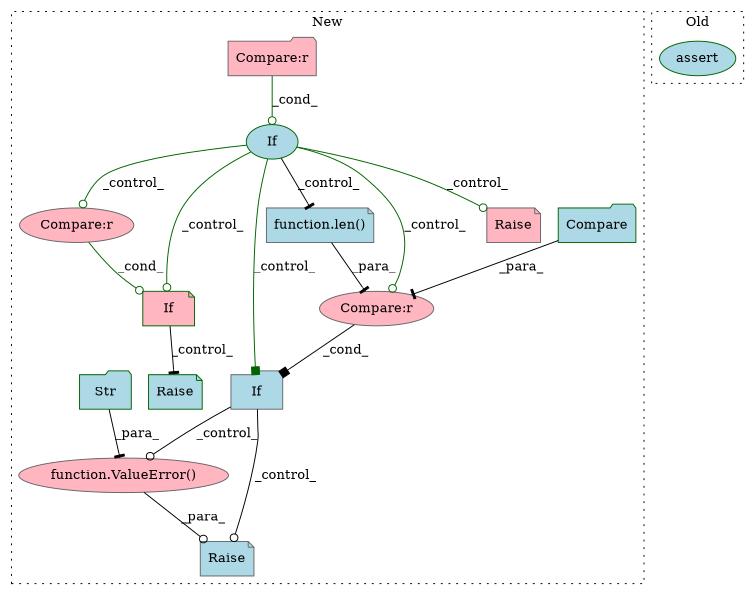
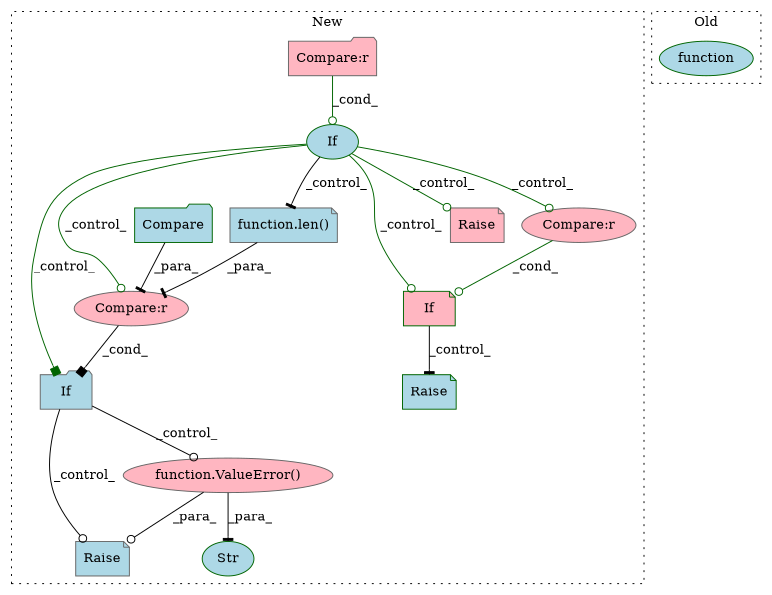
(698, 58) -> (706, 58)
(105, 392) -> (228, 559)
(114, 431) -> (228, 515)
